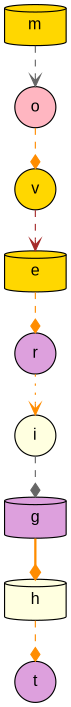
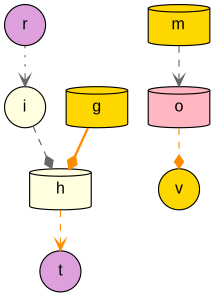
(35, 107) -> (179, 107)
(35, 271) -> none
(35, 389) -> (25, 61)
(35, 470) -> (40, 141)
(35, 518) -> (97, 107)
(35, 634) -> (60, 225)
